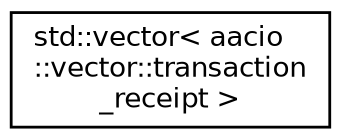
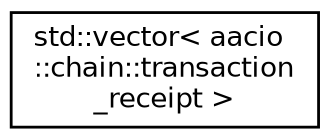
(170, 70) -> (165, 70)
